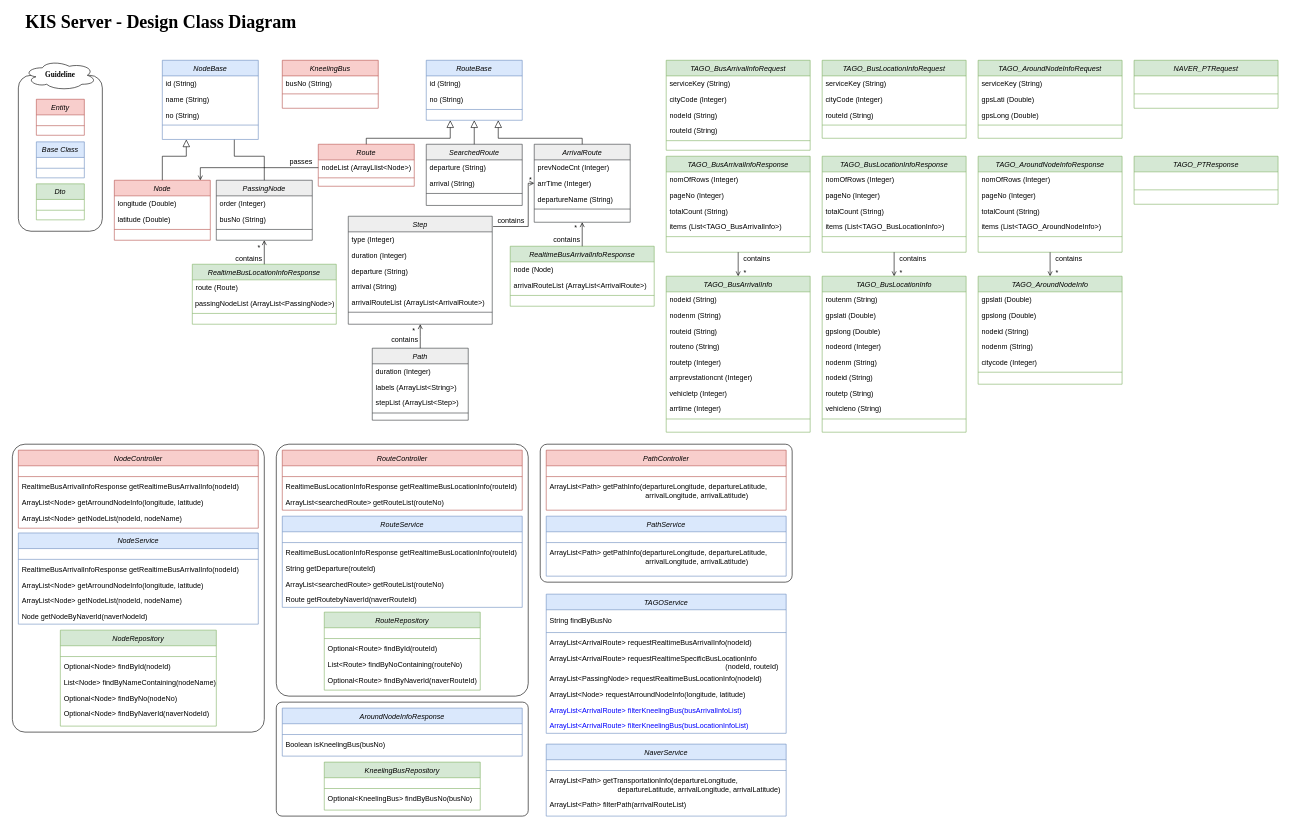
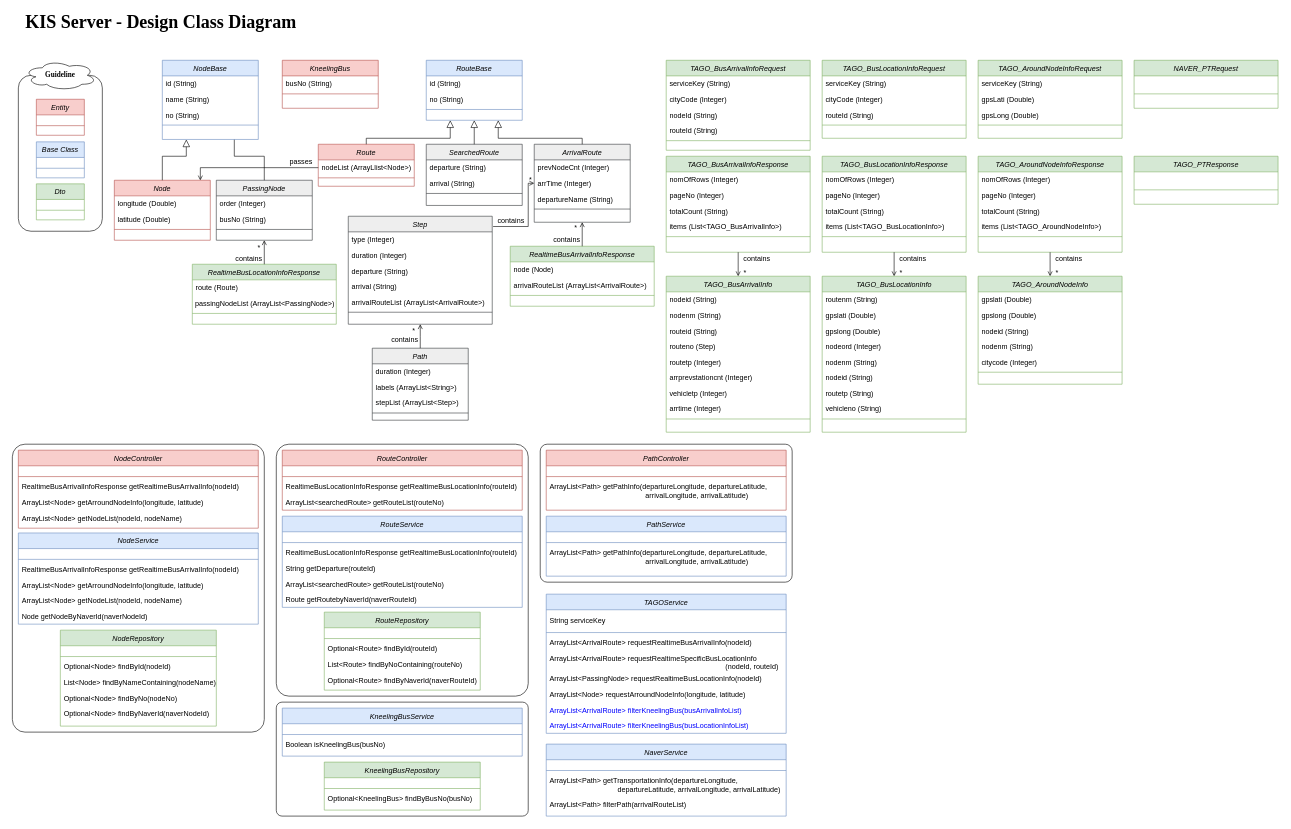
(700, 347) -> (697, 347)
(584, 620) -> (582, 620)
(402, 716) -> (402, 716)
